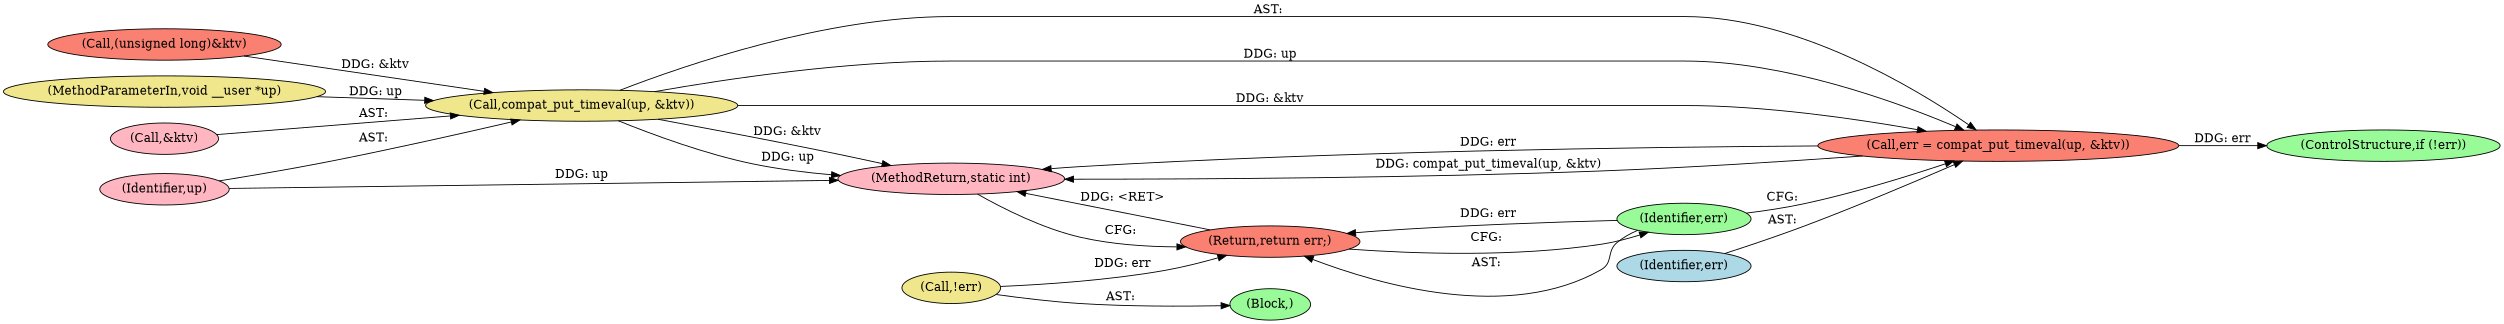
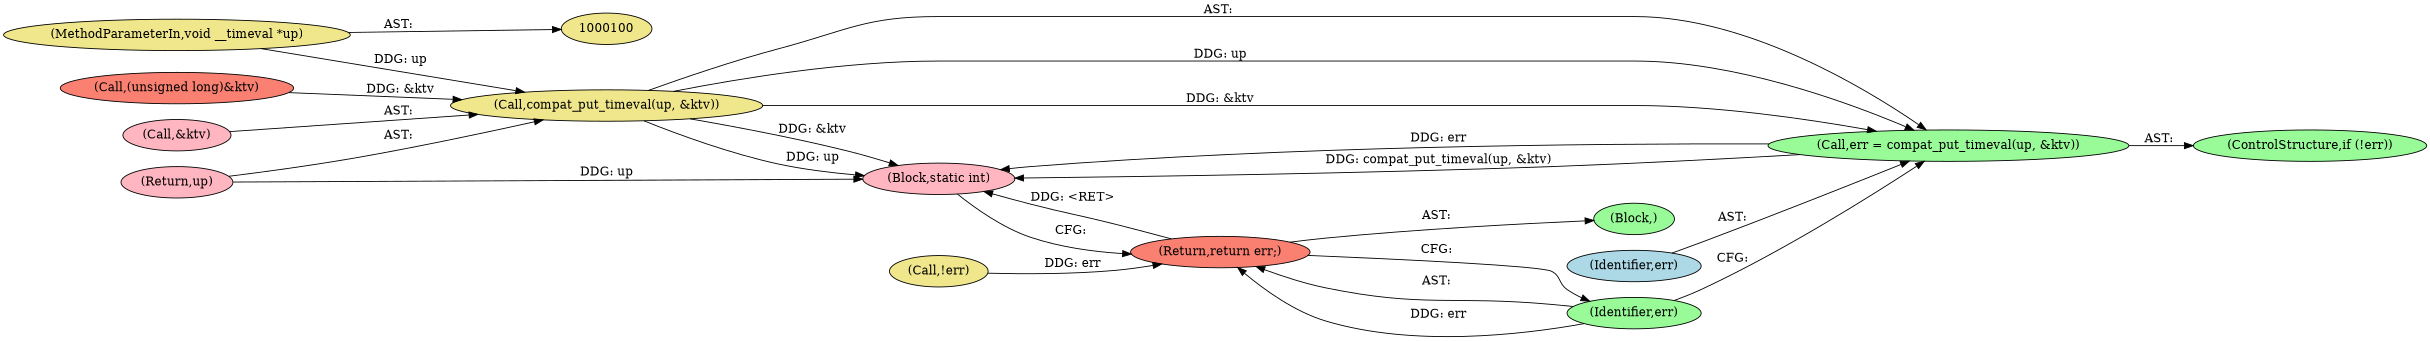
none -> (607, 29)
(164, 92) -> (177, 35)
(2223, 139) -> (2161, 139)
(1998, 146) -> (1948, 146)
(951, 179) -> (939, 179)
(164, 189) -> (177, 182)
(1108, 305) -> (1437, 229)
